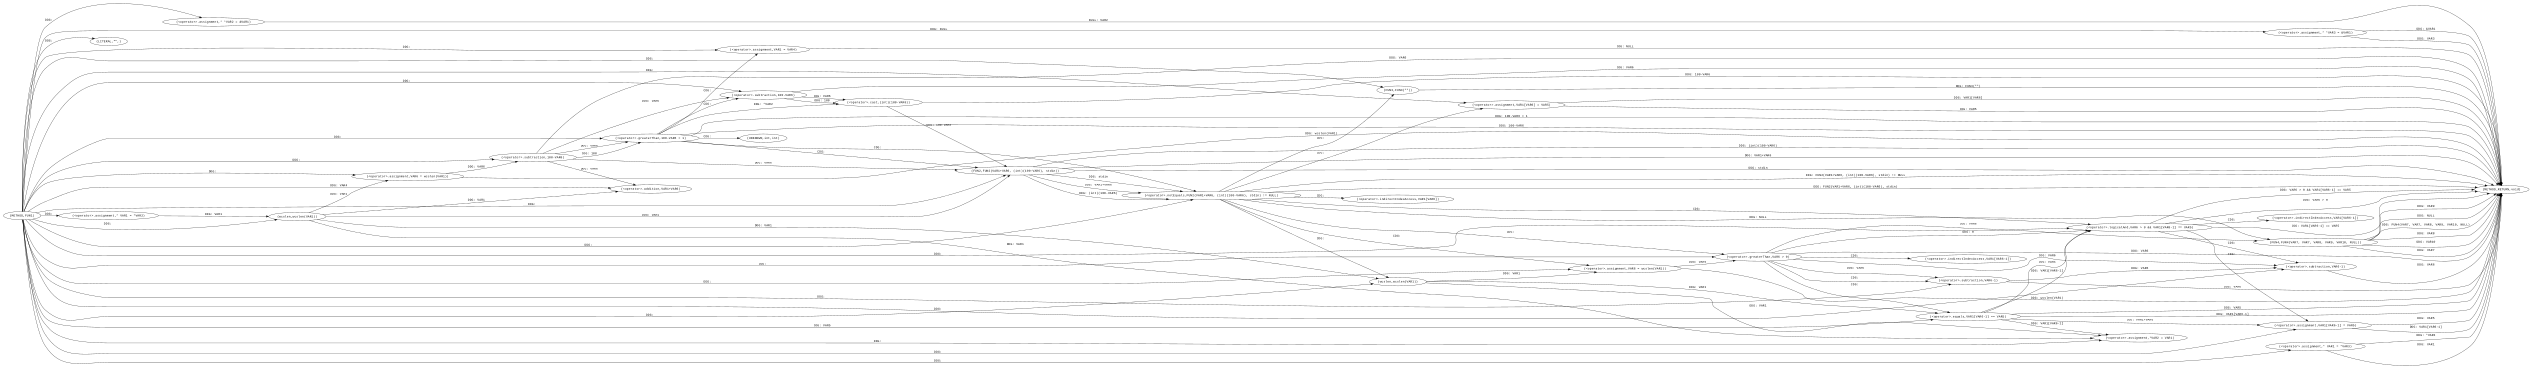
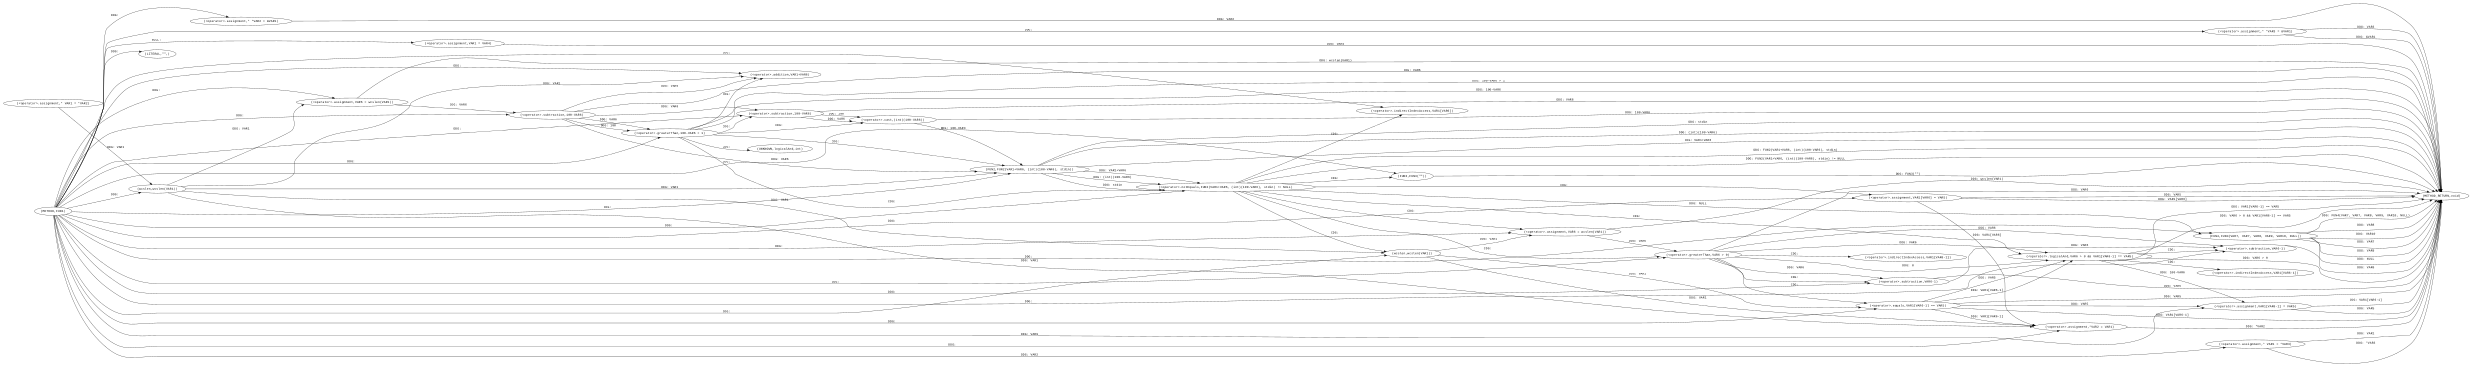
(1098, 20) -> (1226, 19)
(939, 29) -> (1030, 30)
(1625, 46) -> (1336, 44)
(408, 47) -> (157, 40)
(708, 96) -> (726, 106)
(763, 104) -> (780, 125)
(763, 138) -> (780, 149)
(339, 185) -> (458, 66)
(49, 216) -> (680, 54)
(2233, 254) -> (2173, 272)
none -> (1990, 255)
(2140, 320) -> (2080, 304)
(822, 325) -> (893, 321)
none -> (2331, 328)
(939, 352) -> (1030, 334)
(939, 361) -> (1030, 355)
